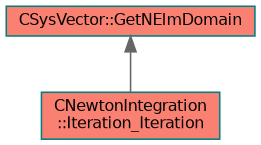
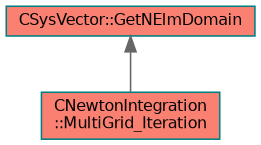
(131, 116) -> (131, 116)
